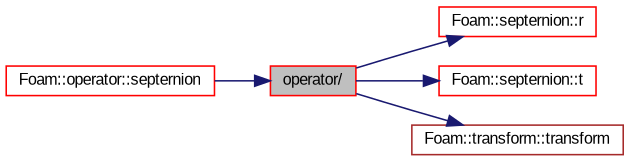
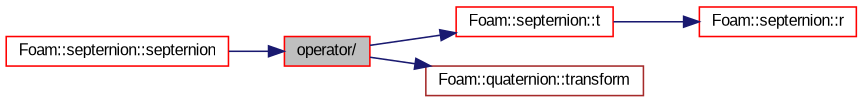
(402, 54) -> (648, 22)
(110, 81) -> (117, 51)
(518, 140) -> (535, 81)
